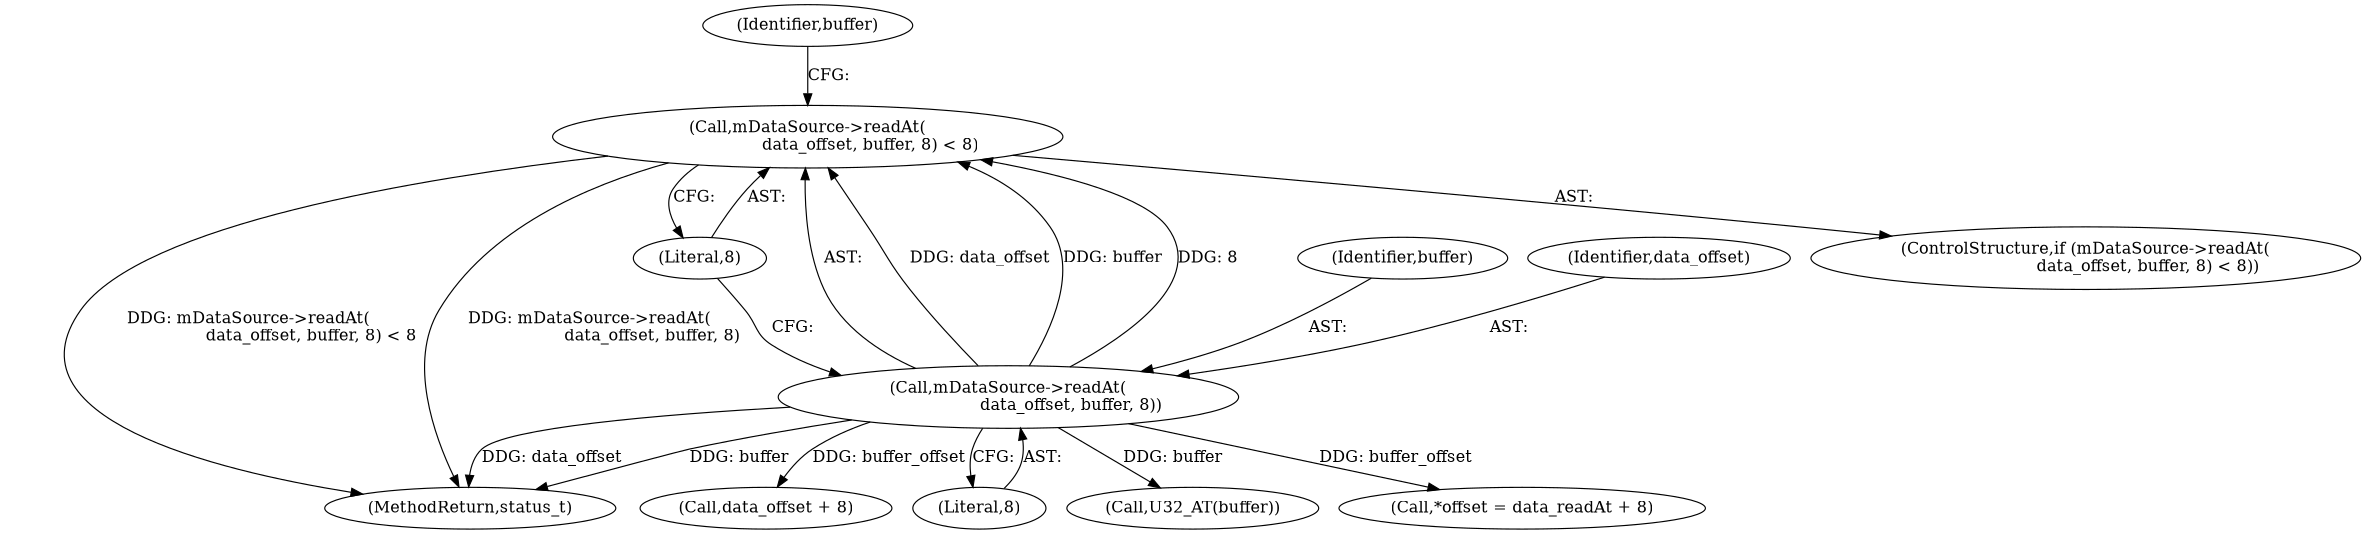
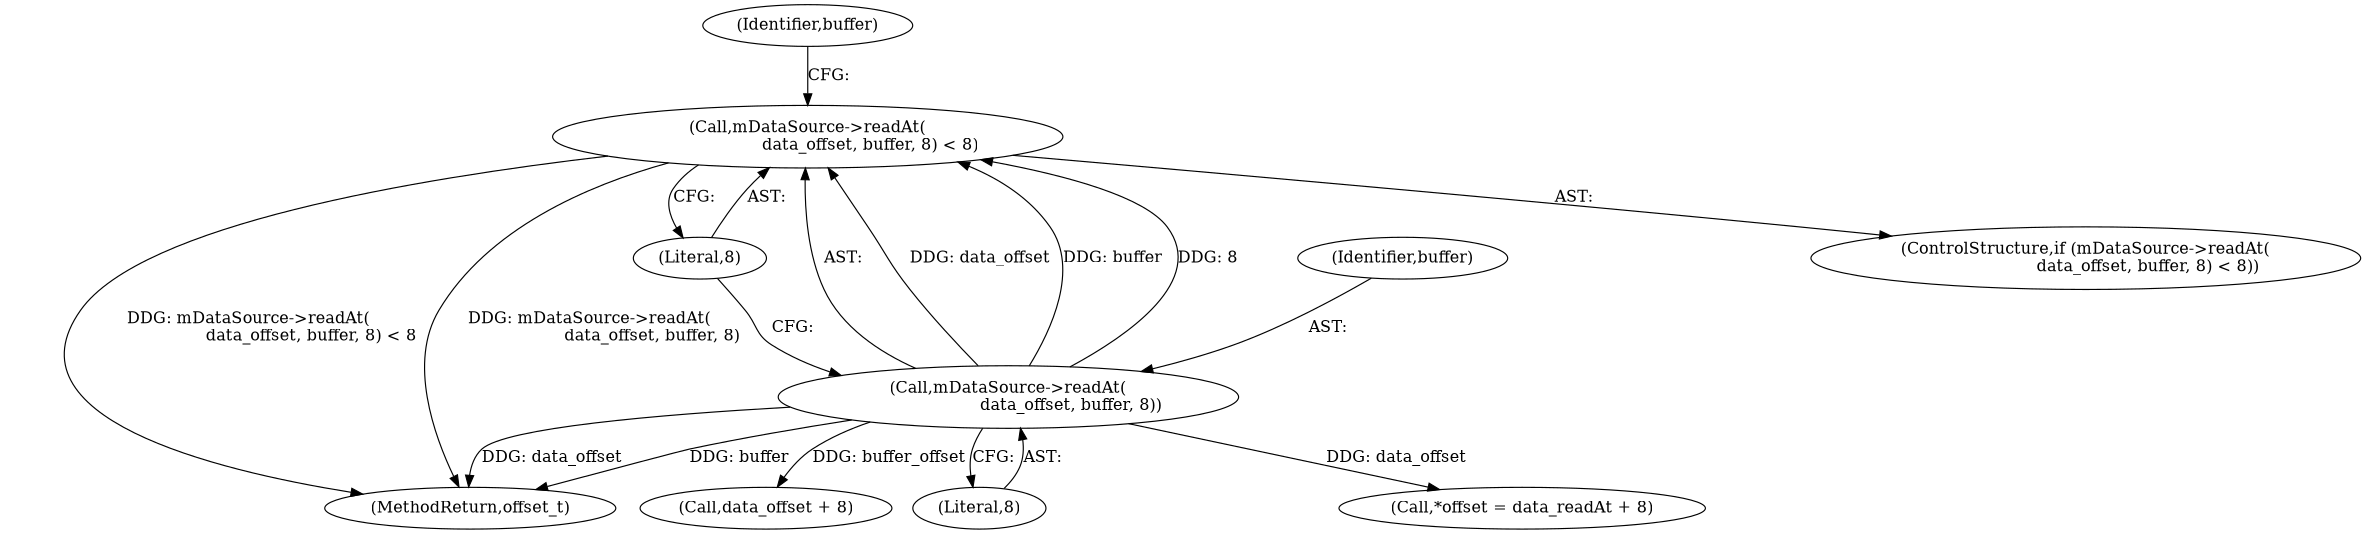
(1659, 258) -> none
(1396, 458) -> (1396, 458)
(470, 508) -> (470, 508)
(1193, 508) -> none
